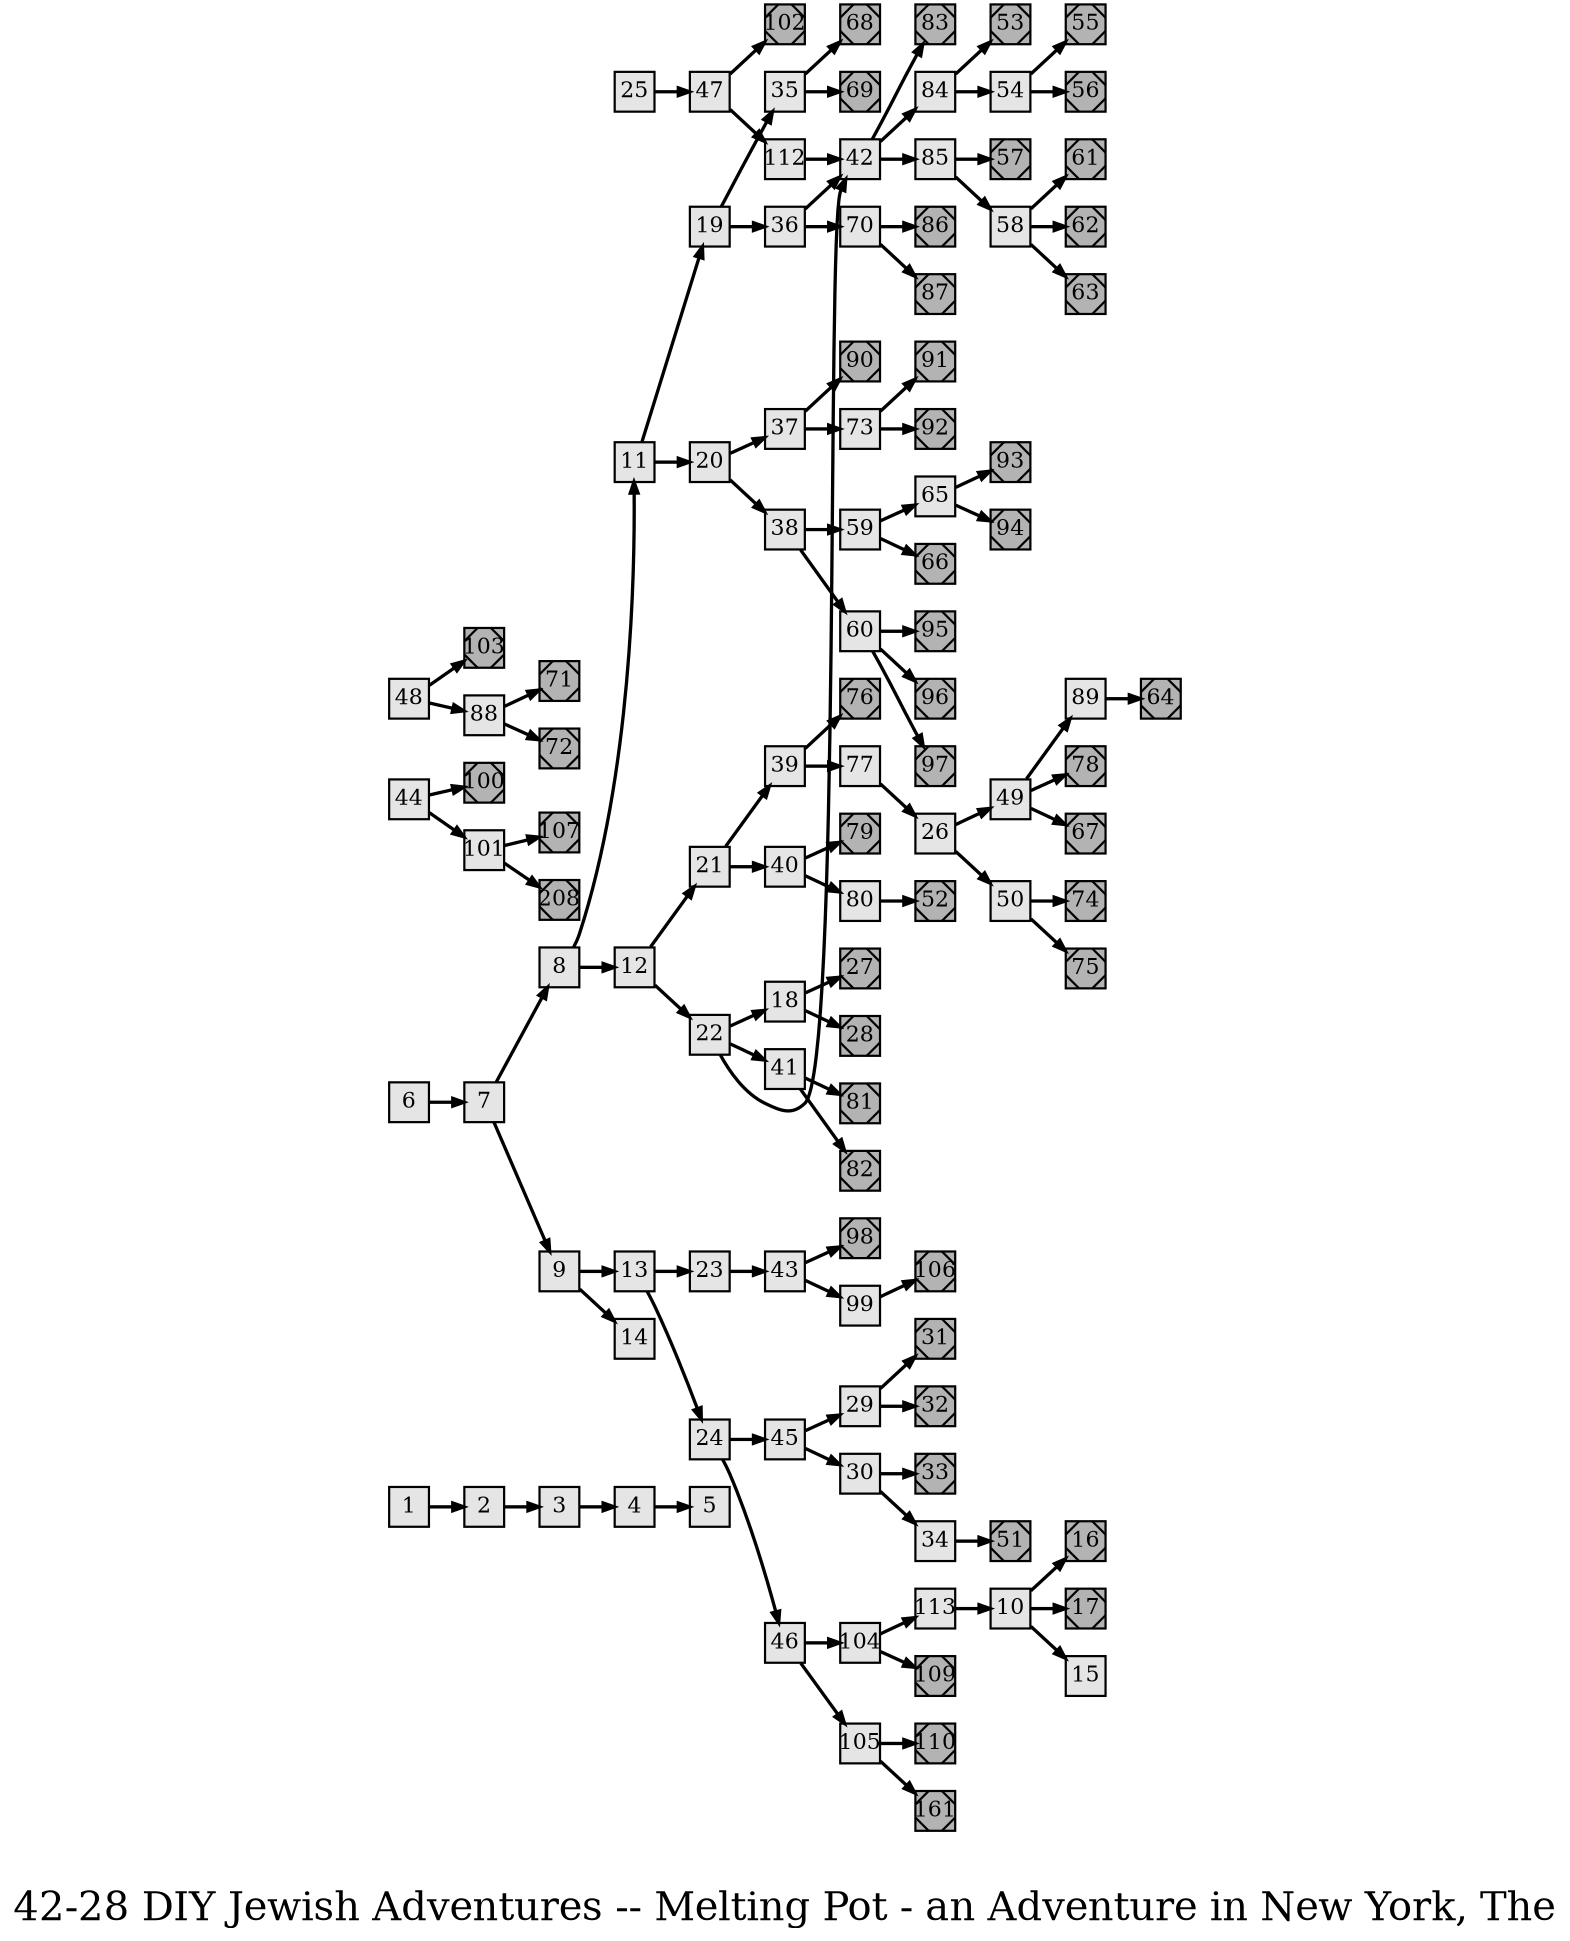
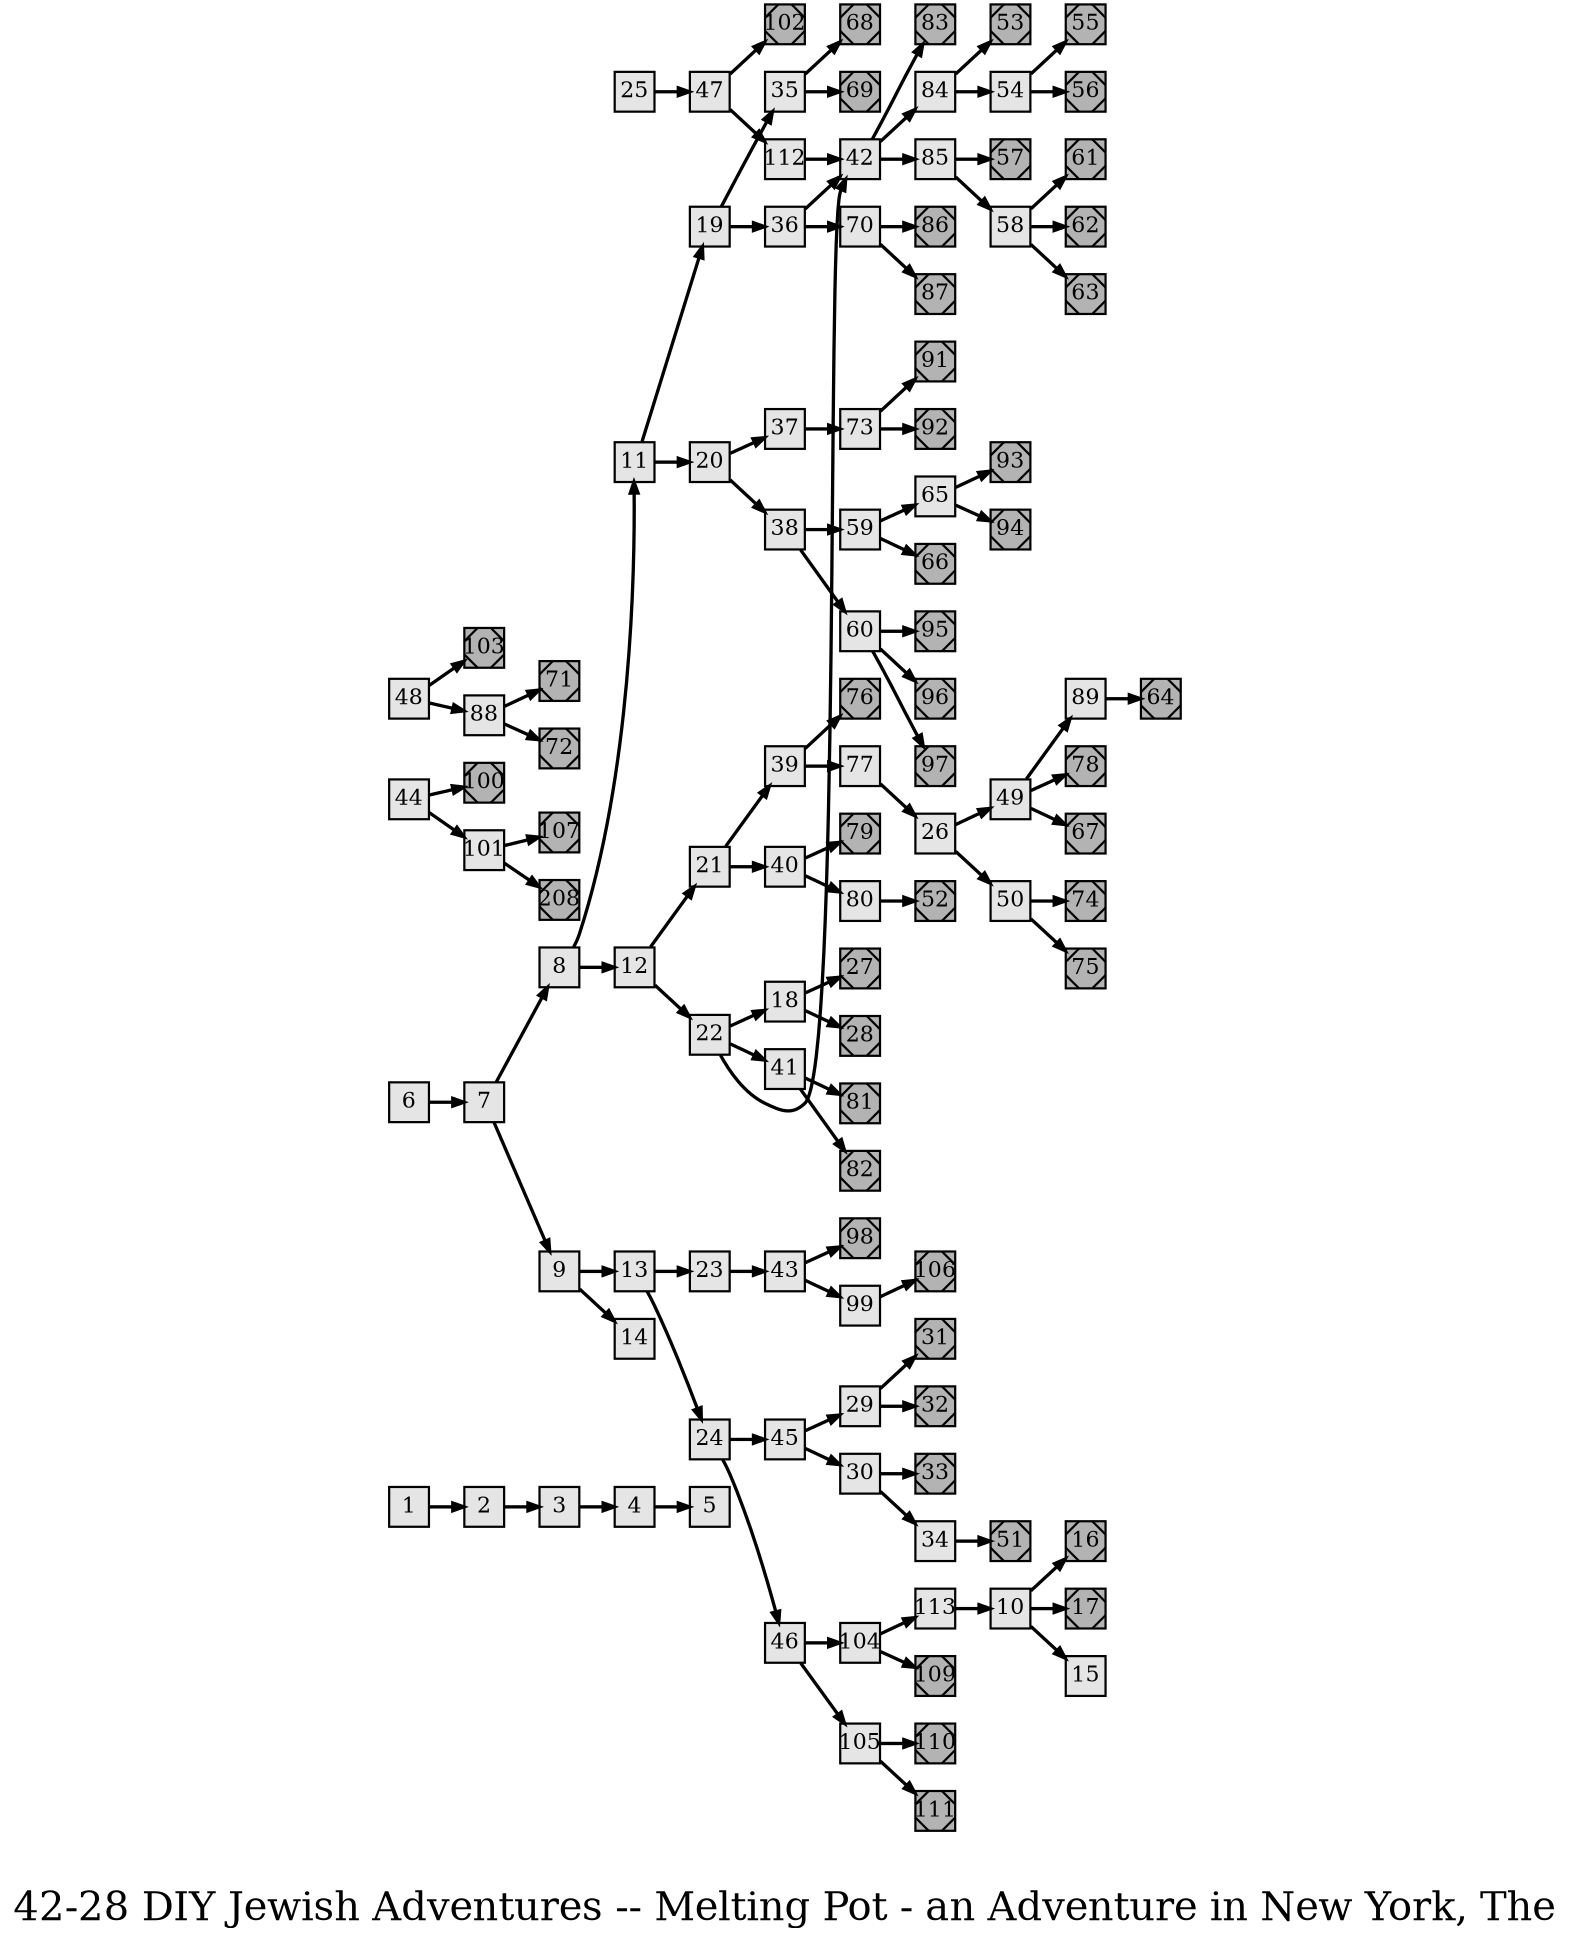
(860, 362) -> none
(935, 1811) -> (935, 1811)
